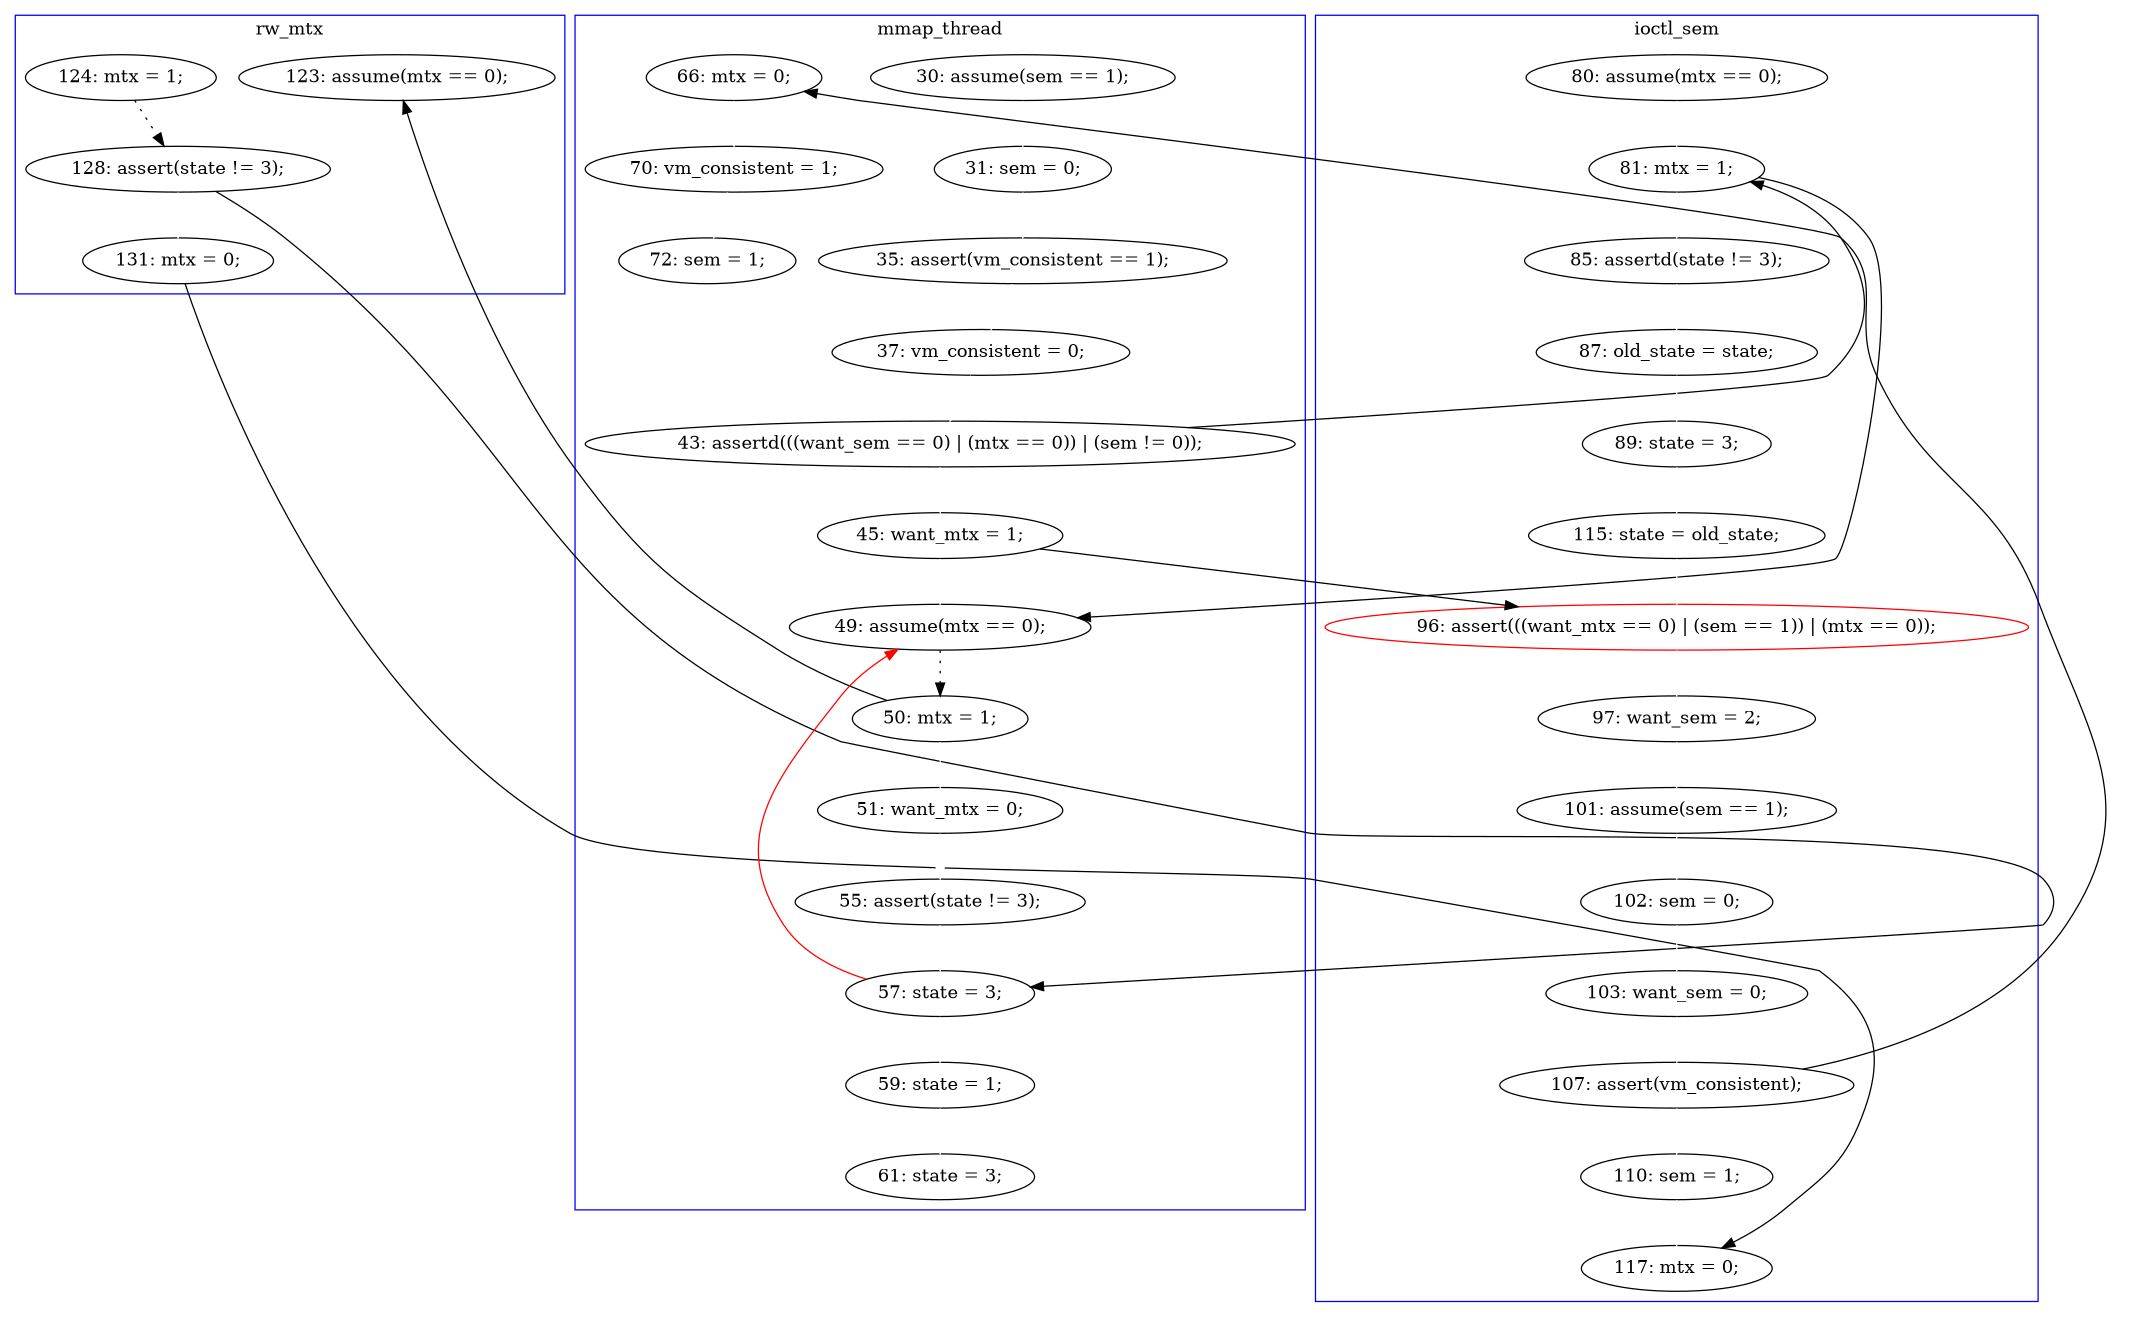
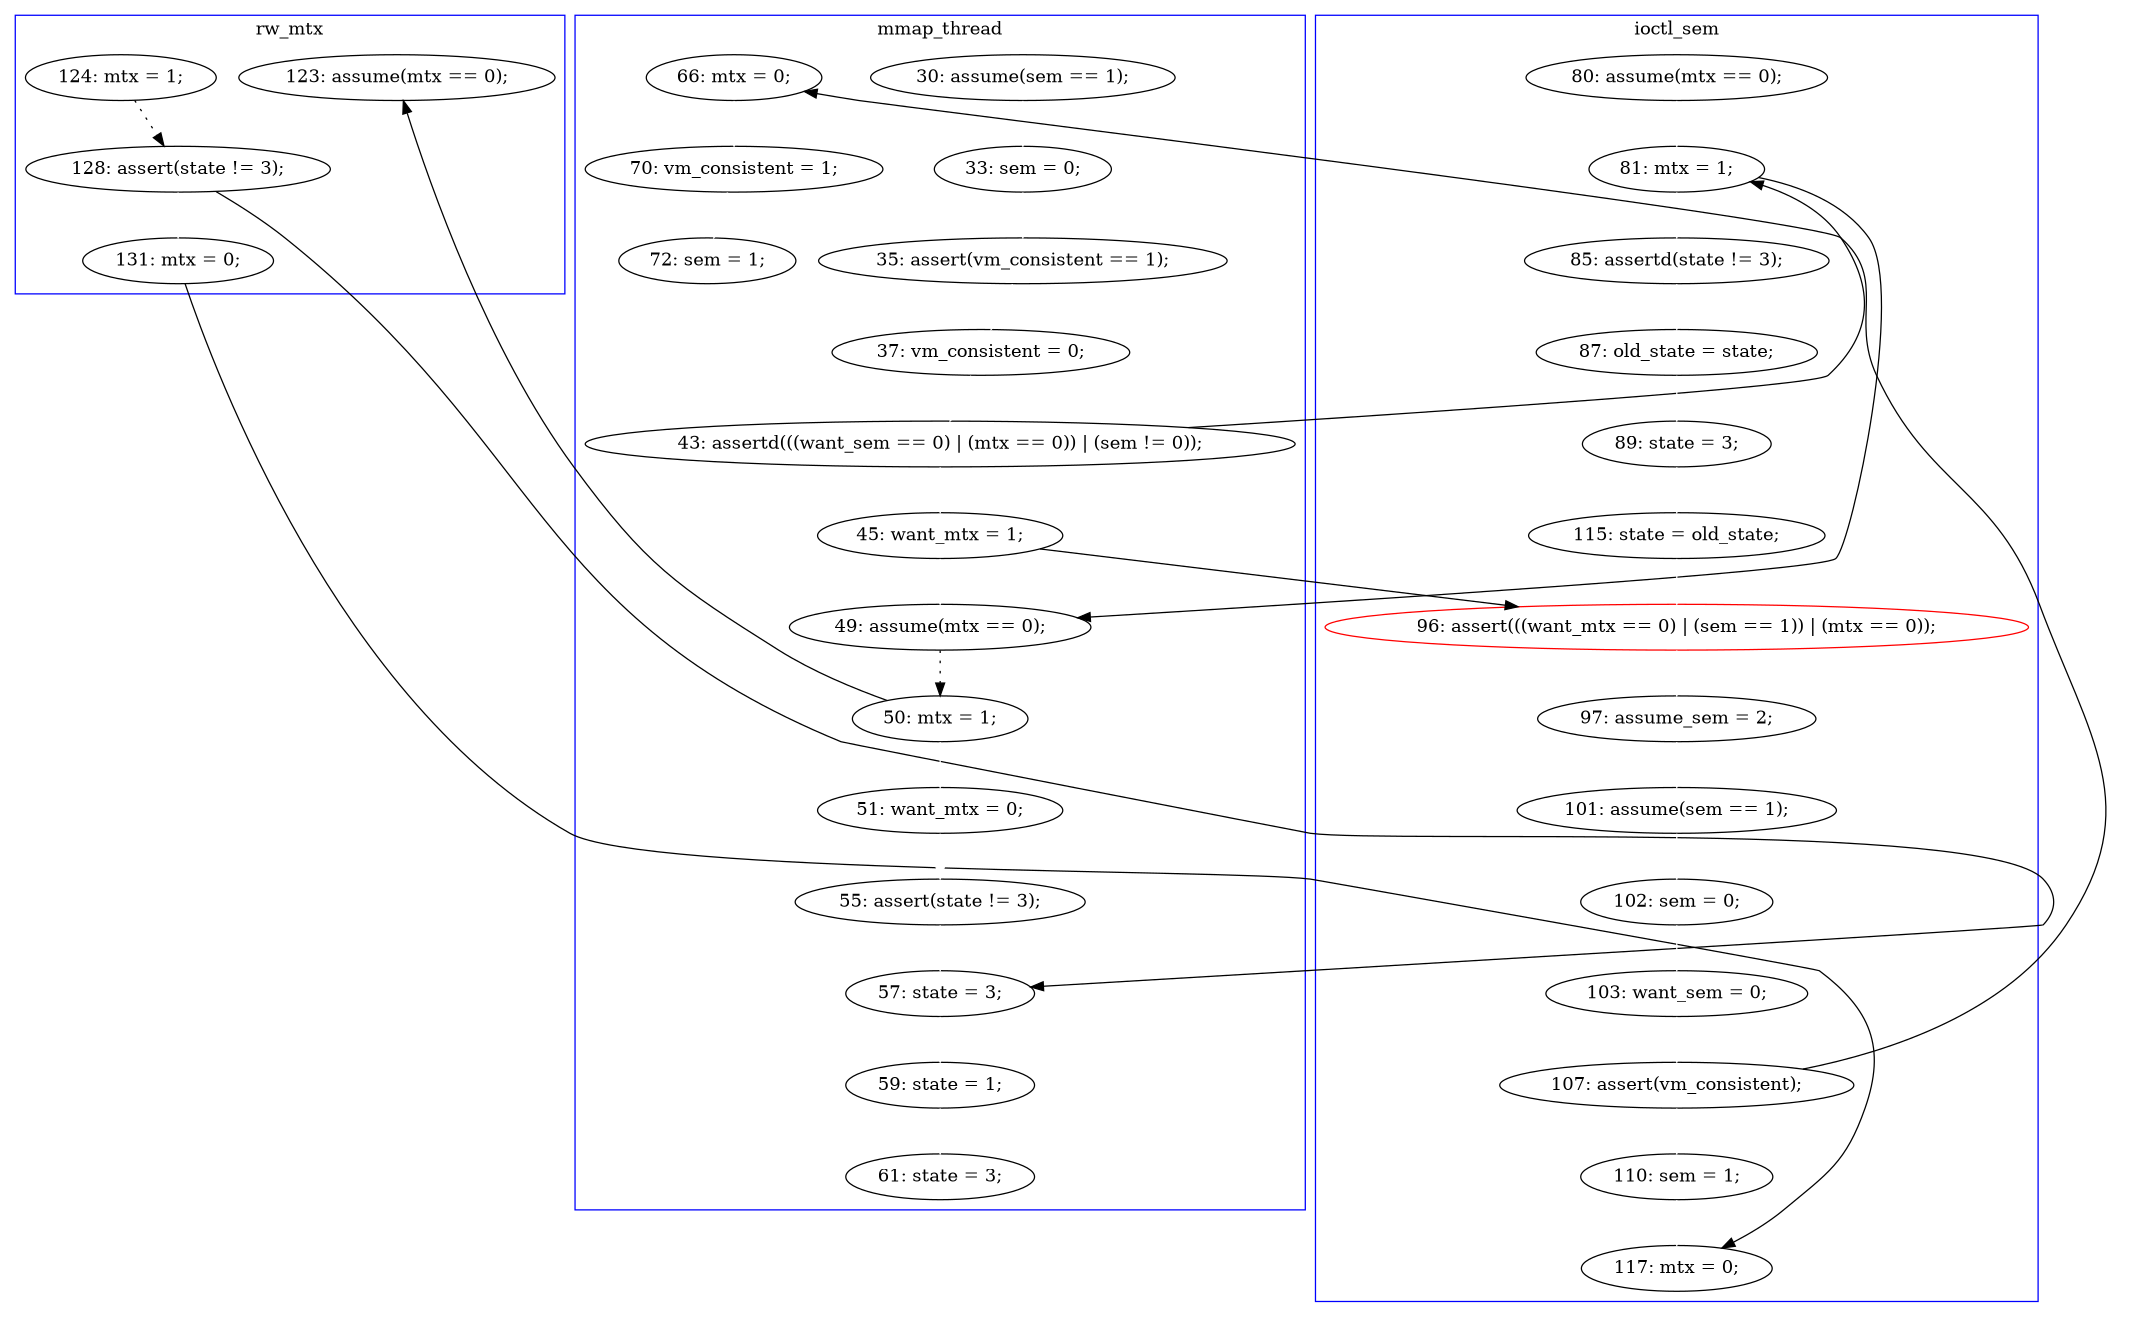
(1023, 169) -> (1023, 169)
(1677, 719) -> (1677, 719)
(763, 822) -> none
